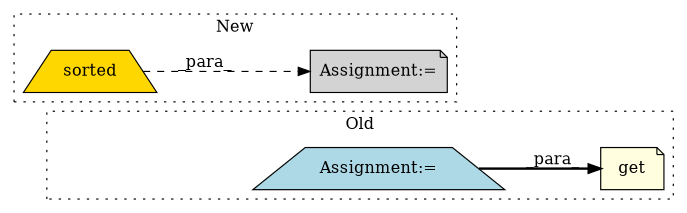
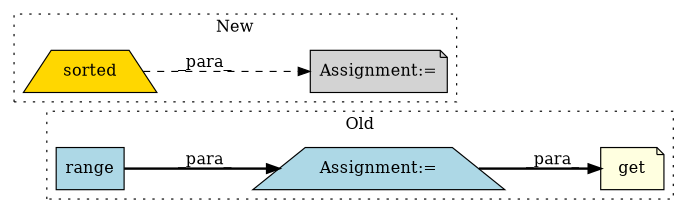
none -> (90, 169)
